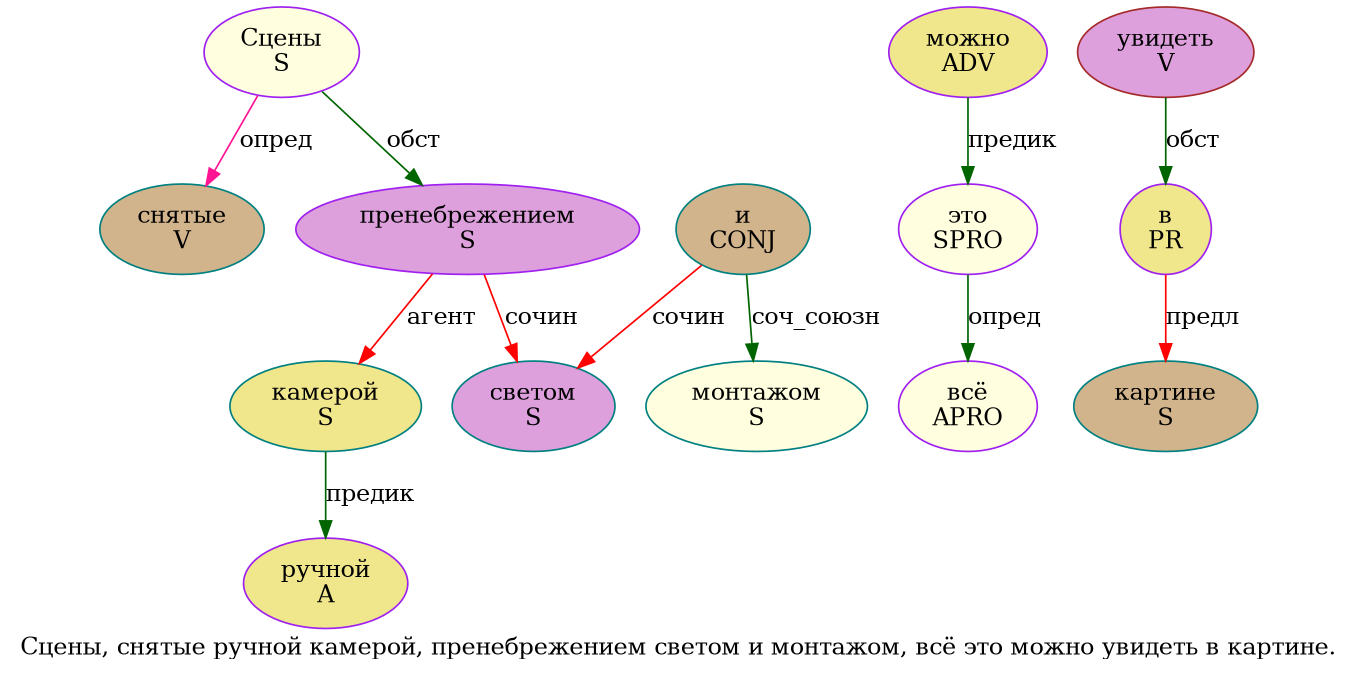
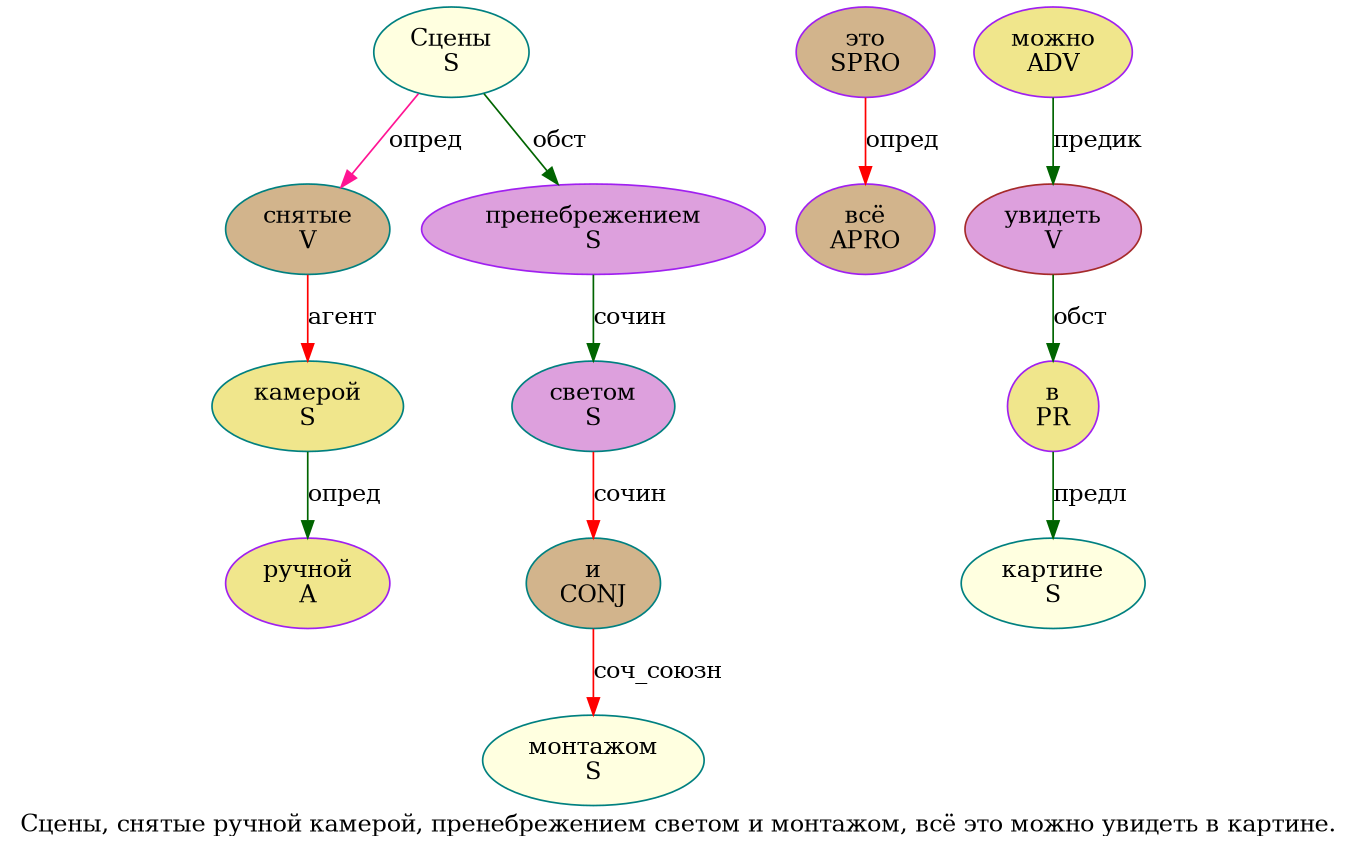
(282, 52) -> (451, 52)
(968, 132) -> (1053, 132)
(968, 229) -> (866, 52)
(749, 309) -> (593, 663)
(968, 309) -> (866, 132)
(1166, 309) -> (1053, 486)
(498, 310) -> (593, 309)
(646, 311) -> (593, 486)
(401, 312) -> (308, 309)
(968, 406) -> (866, 229)
(1166, 406) -> (1053, 583)
(370, 495) -> (344, 495)
